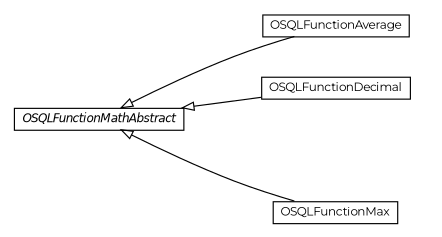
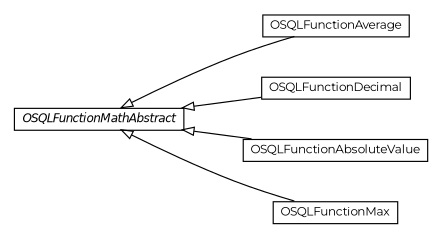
none -> (335, 150)
